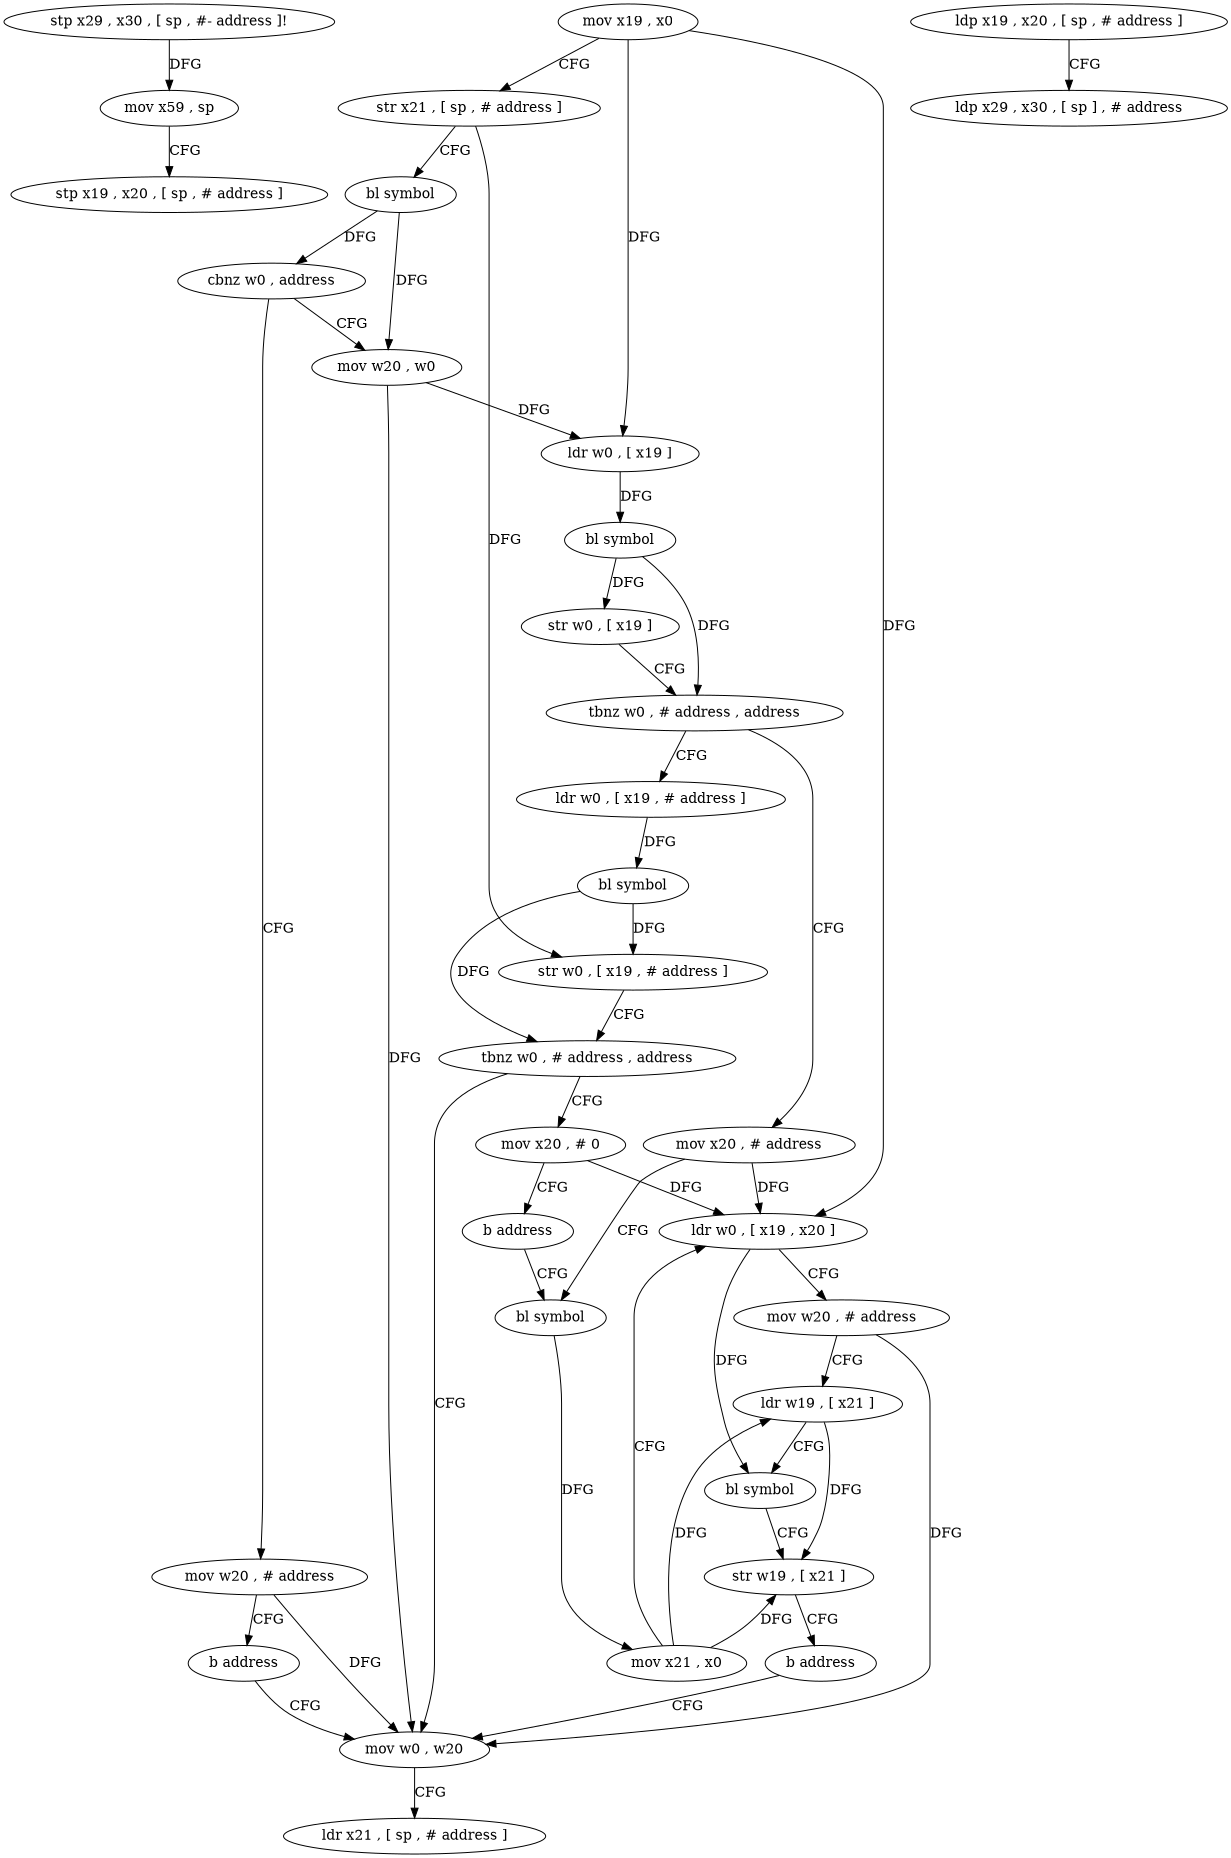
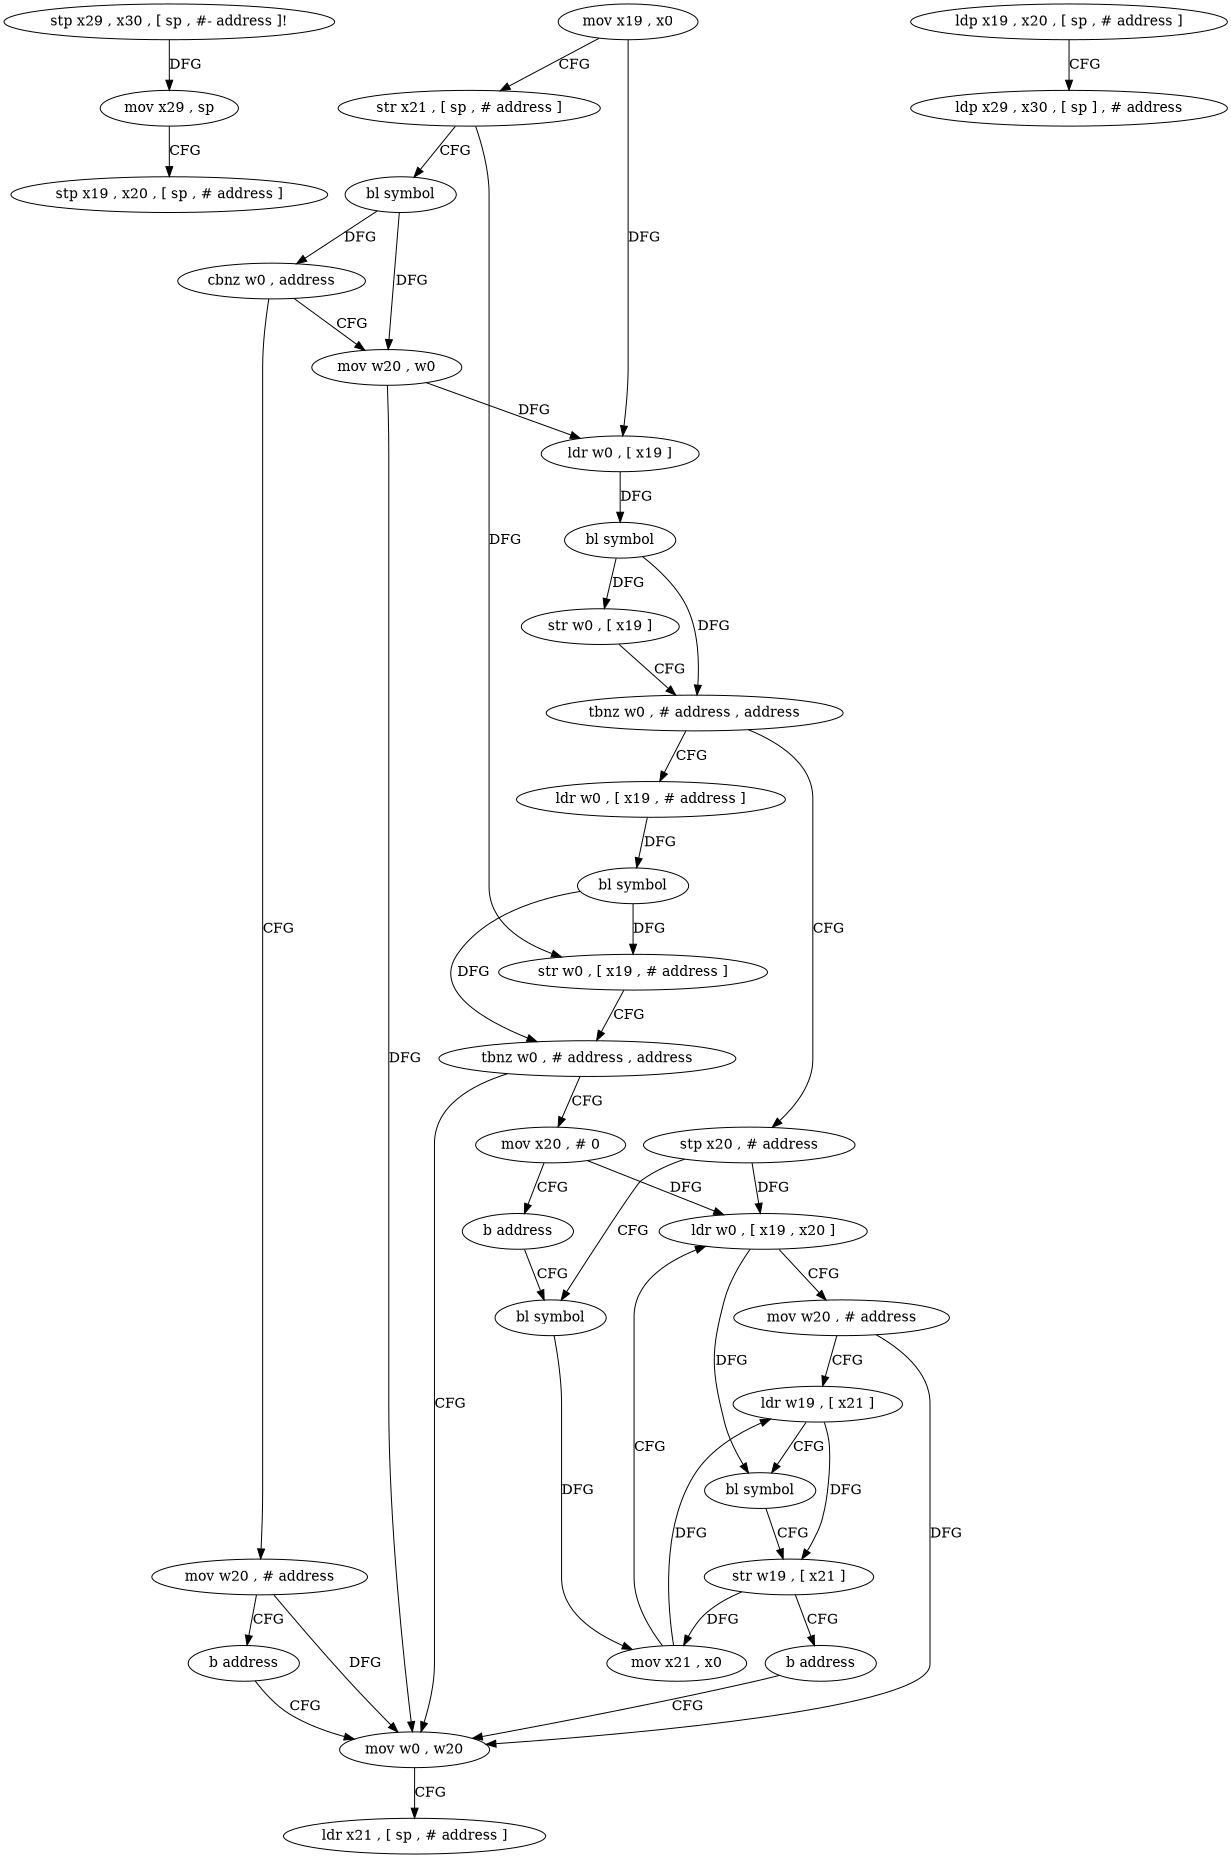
(169, 108) -> (169, 108)
(883, 564) -> none
(749, 1145) -> (749, 1145)
(742, 1628) -> (711, 1609)
